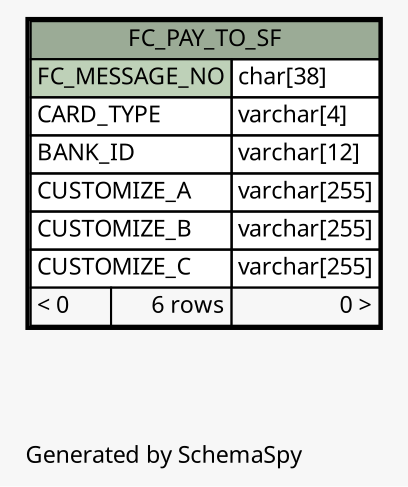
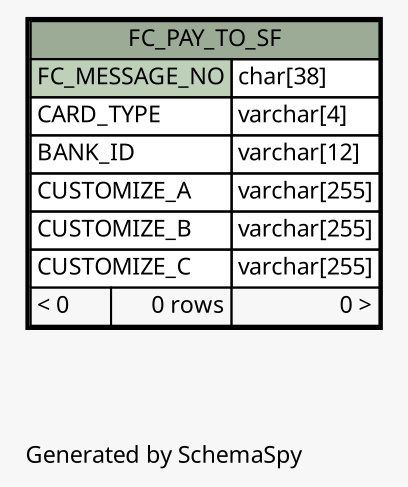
(188, 306) -> (188, 306)
